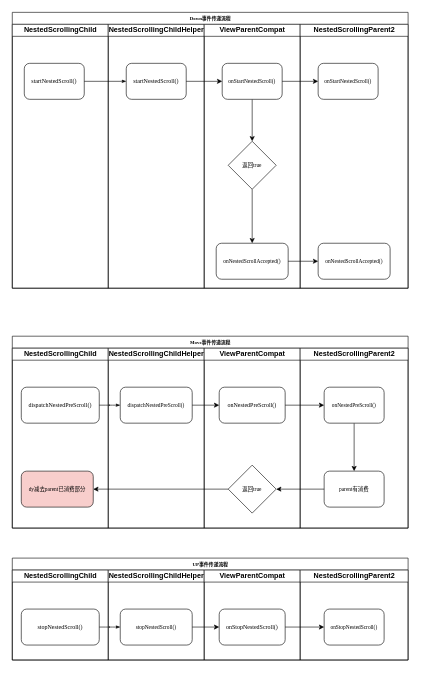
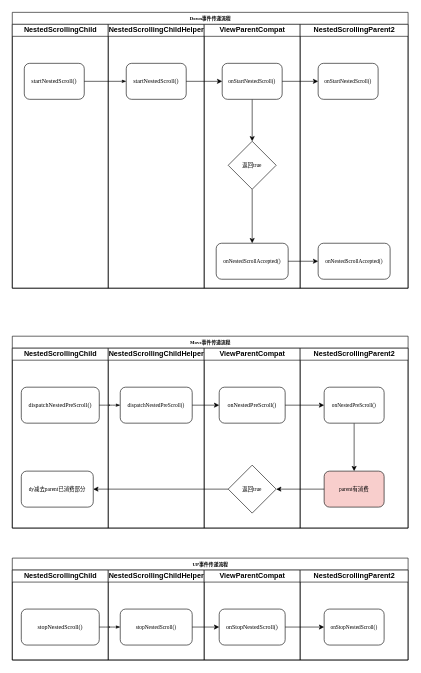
(57, 489) -> (57, 489)
(354, 489) -> (354, 489)
